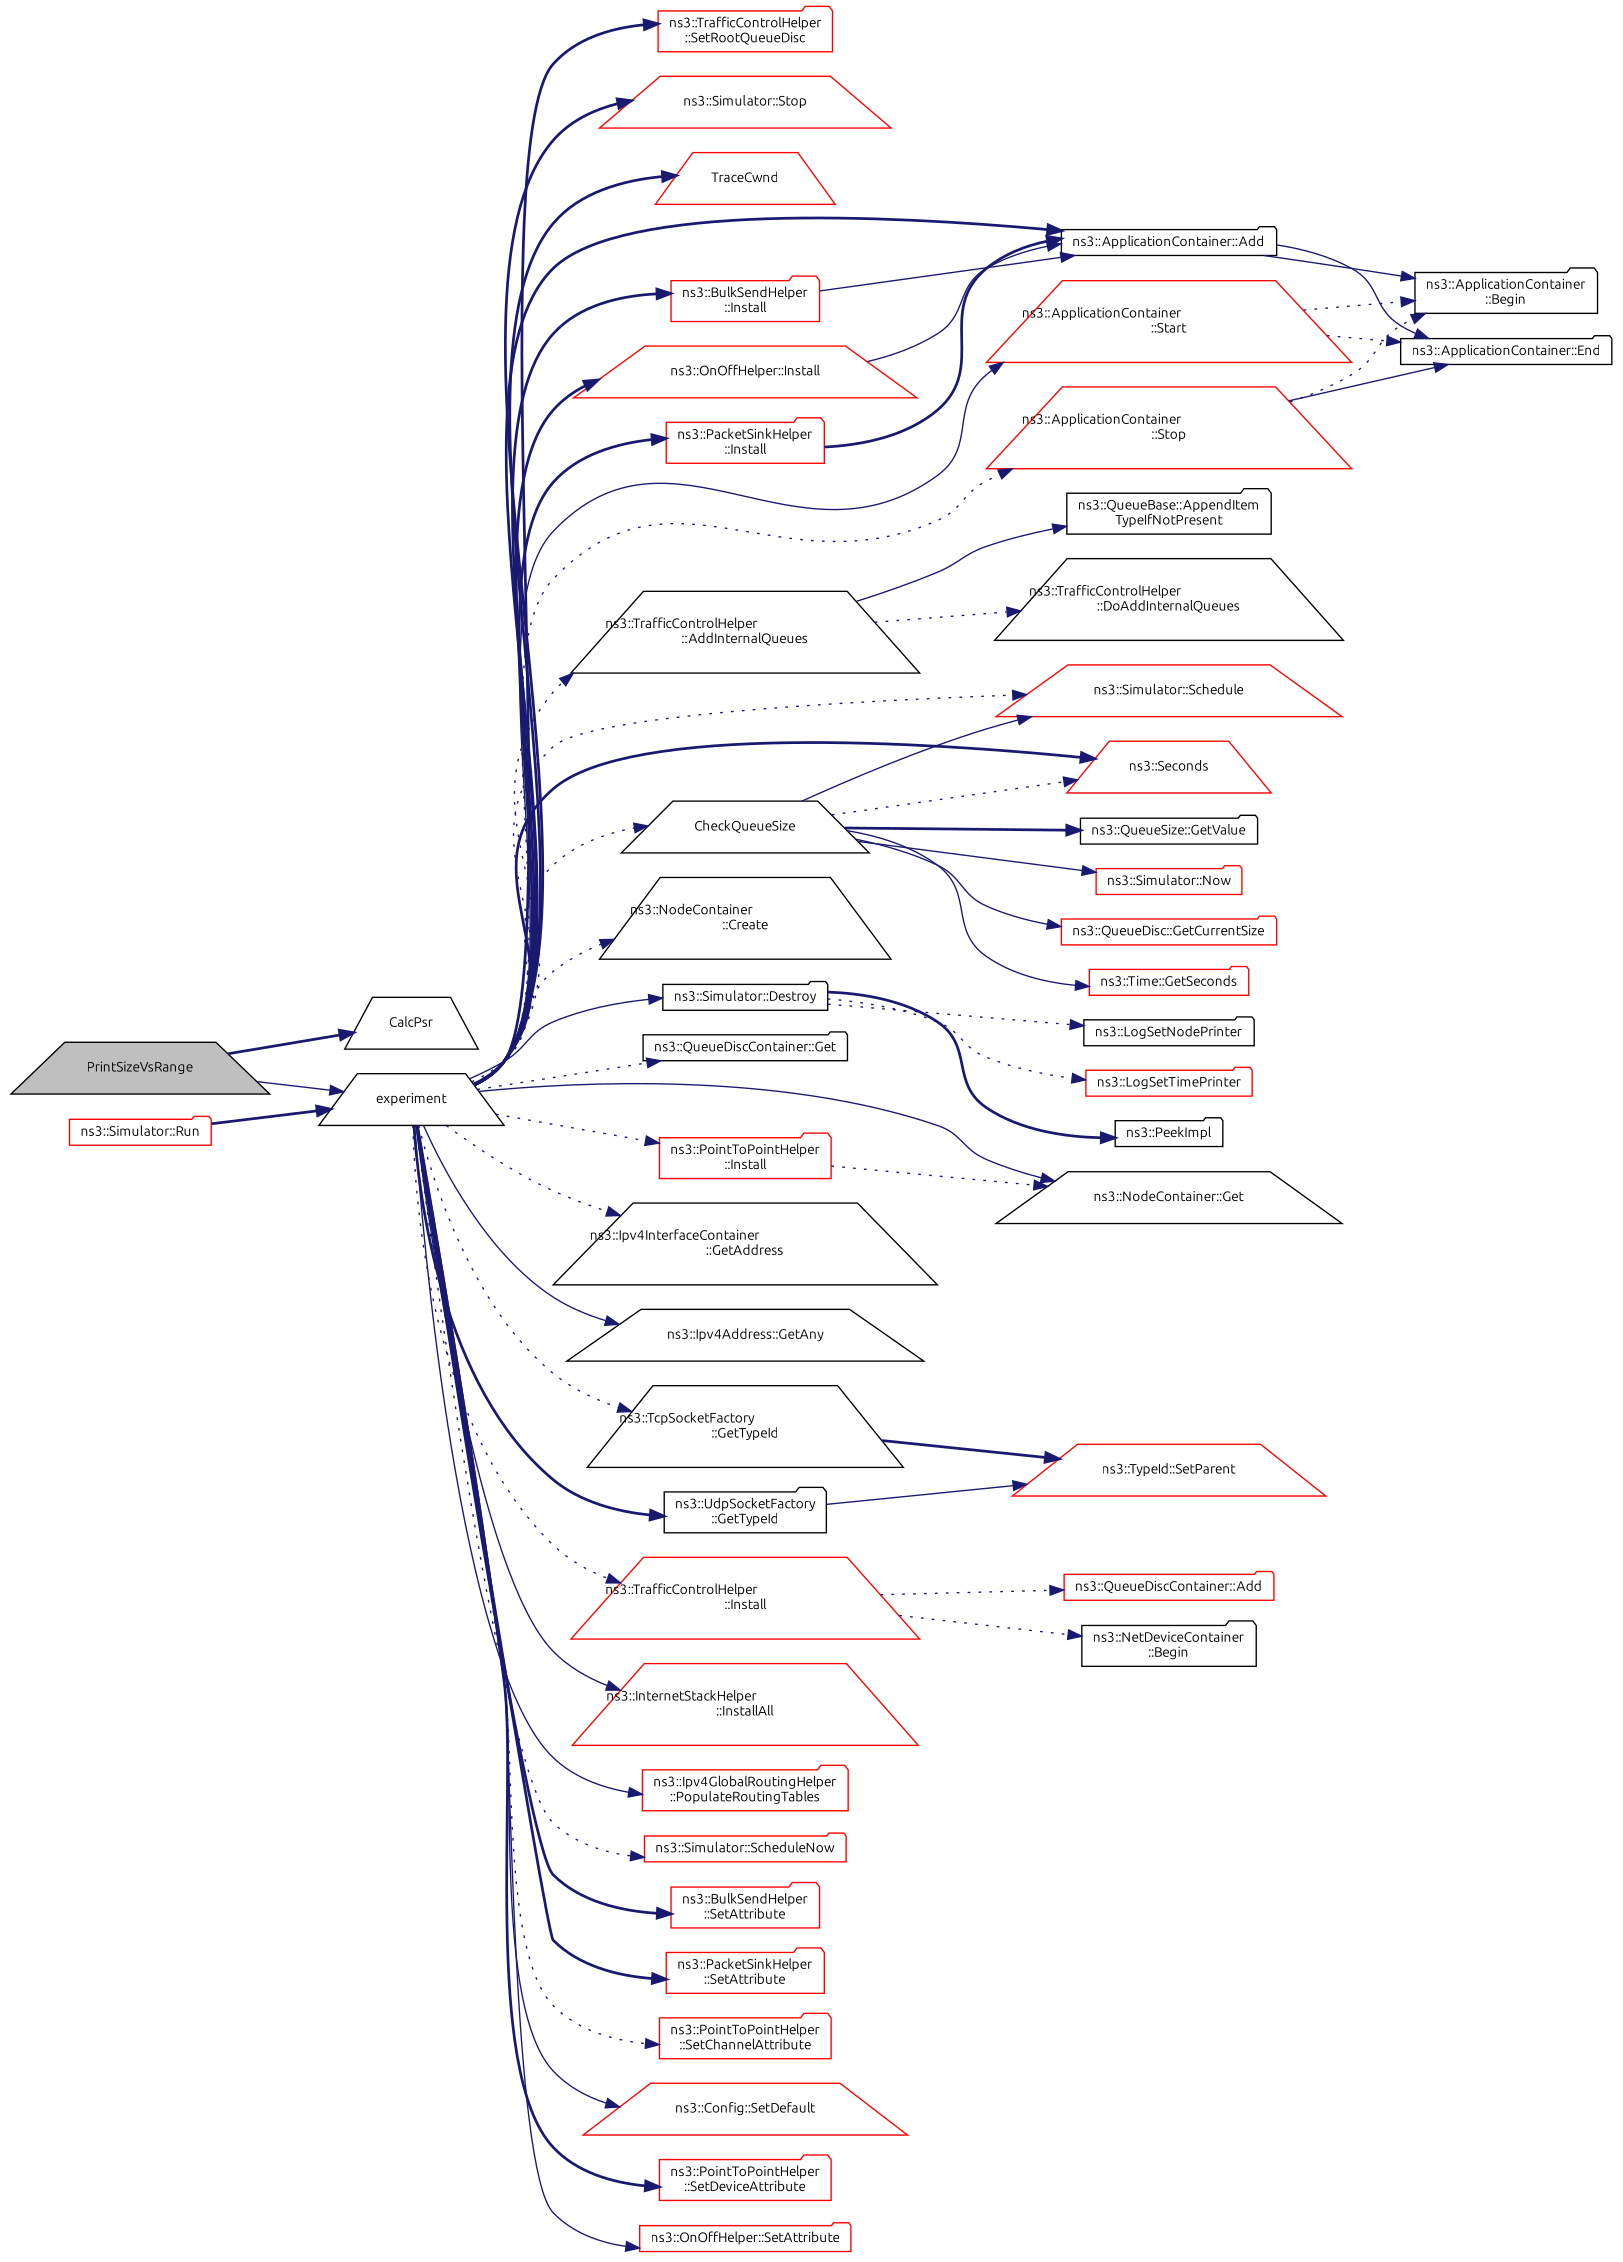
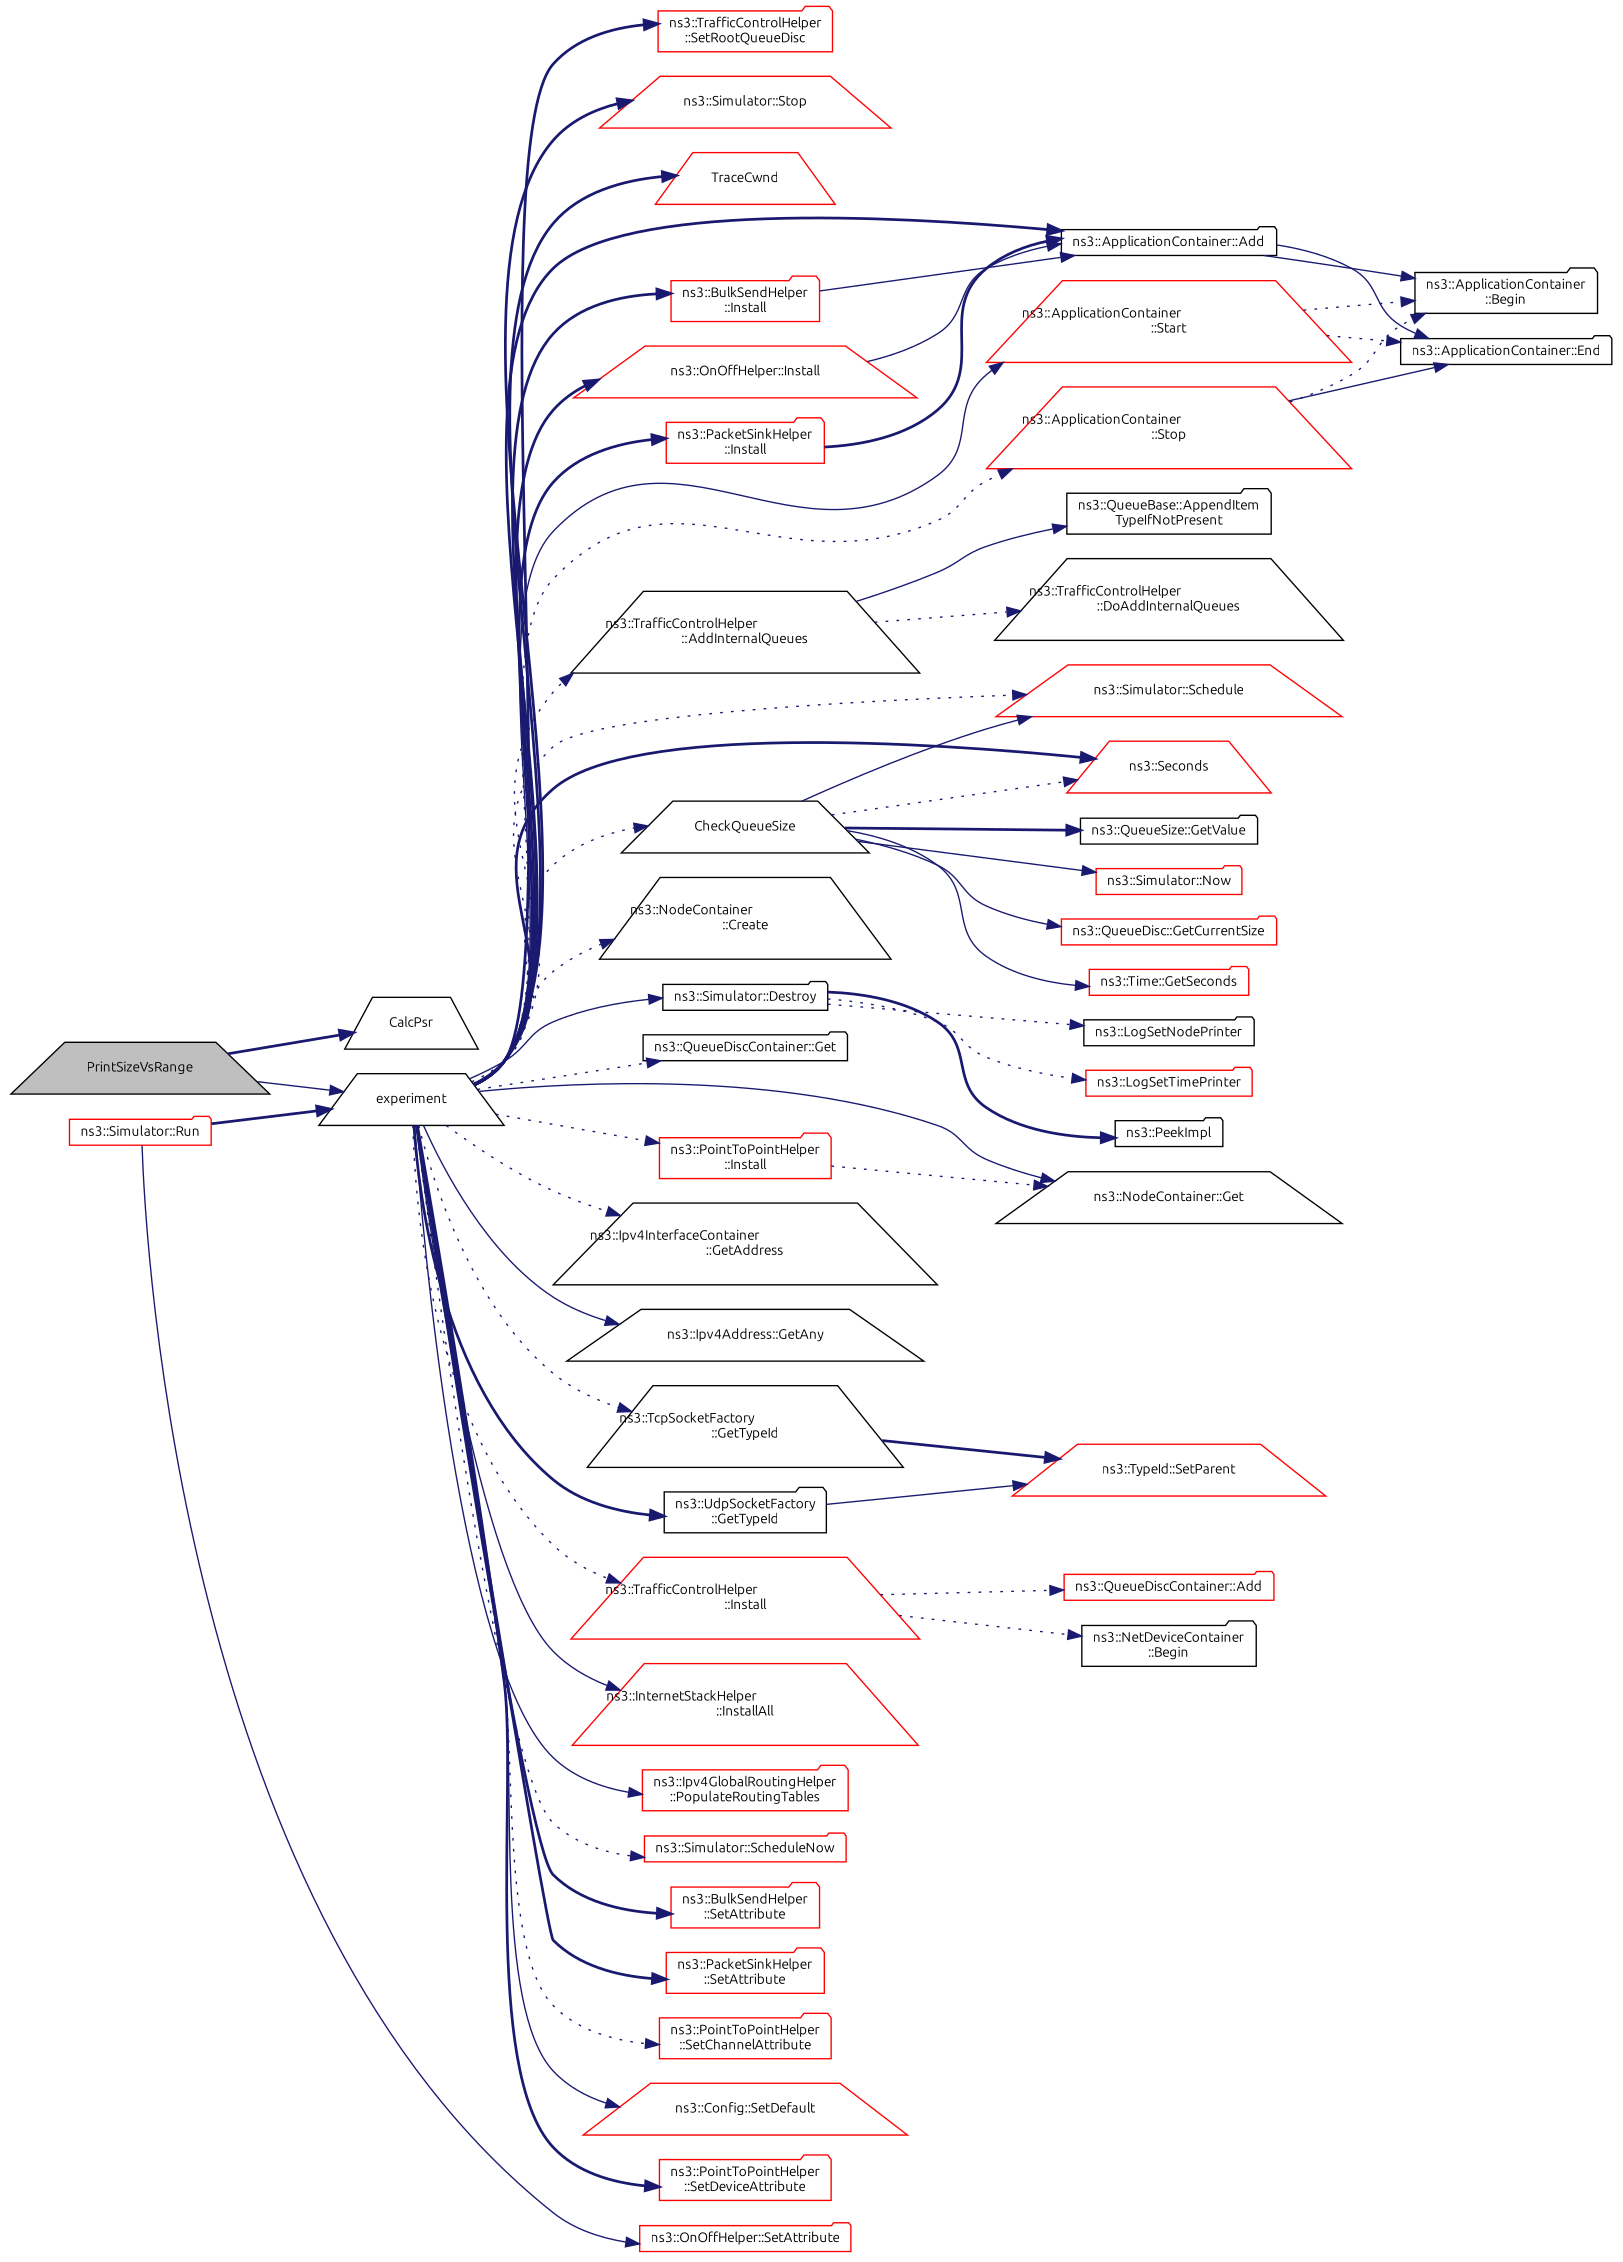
(506, 1709) -> (257, 1760)
